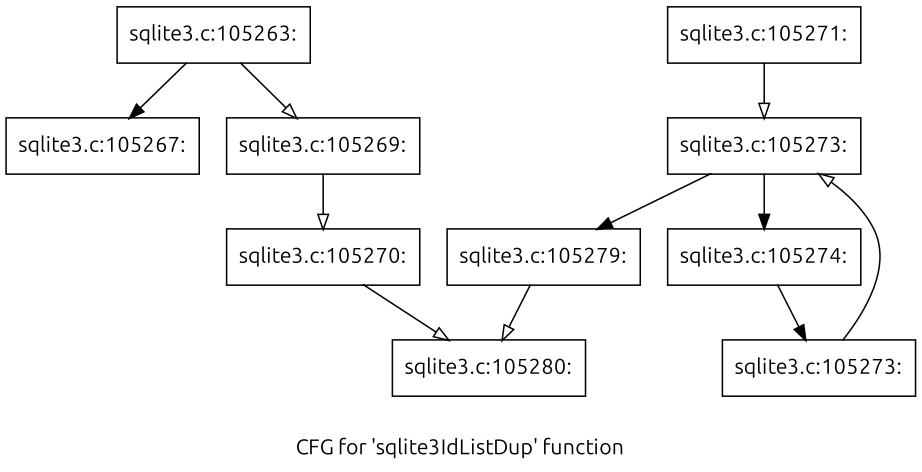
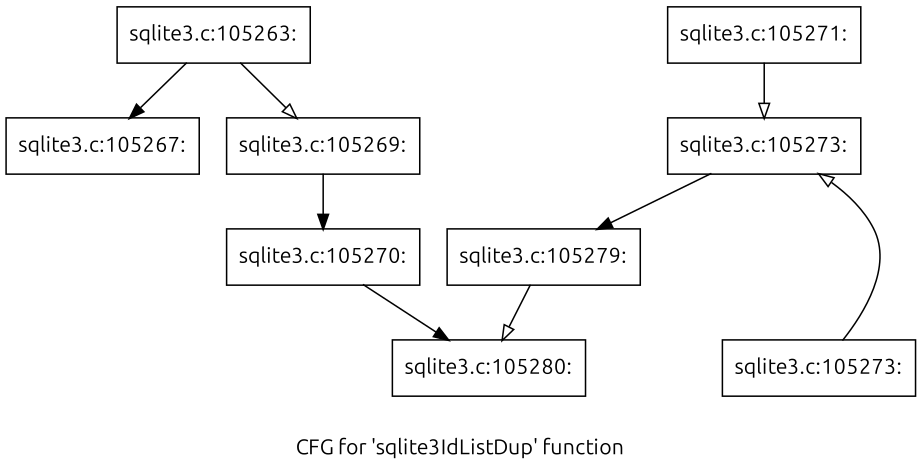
(323, 194) -> (323, 194)
(764, 257) -> none
(400, 308) -> (400, 308)
